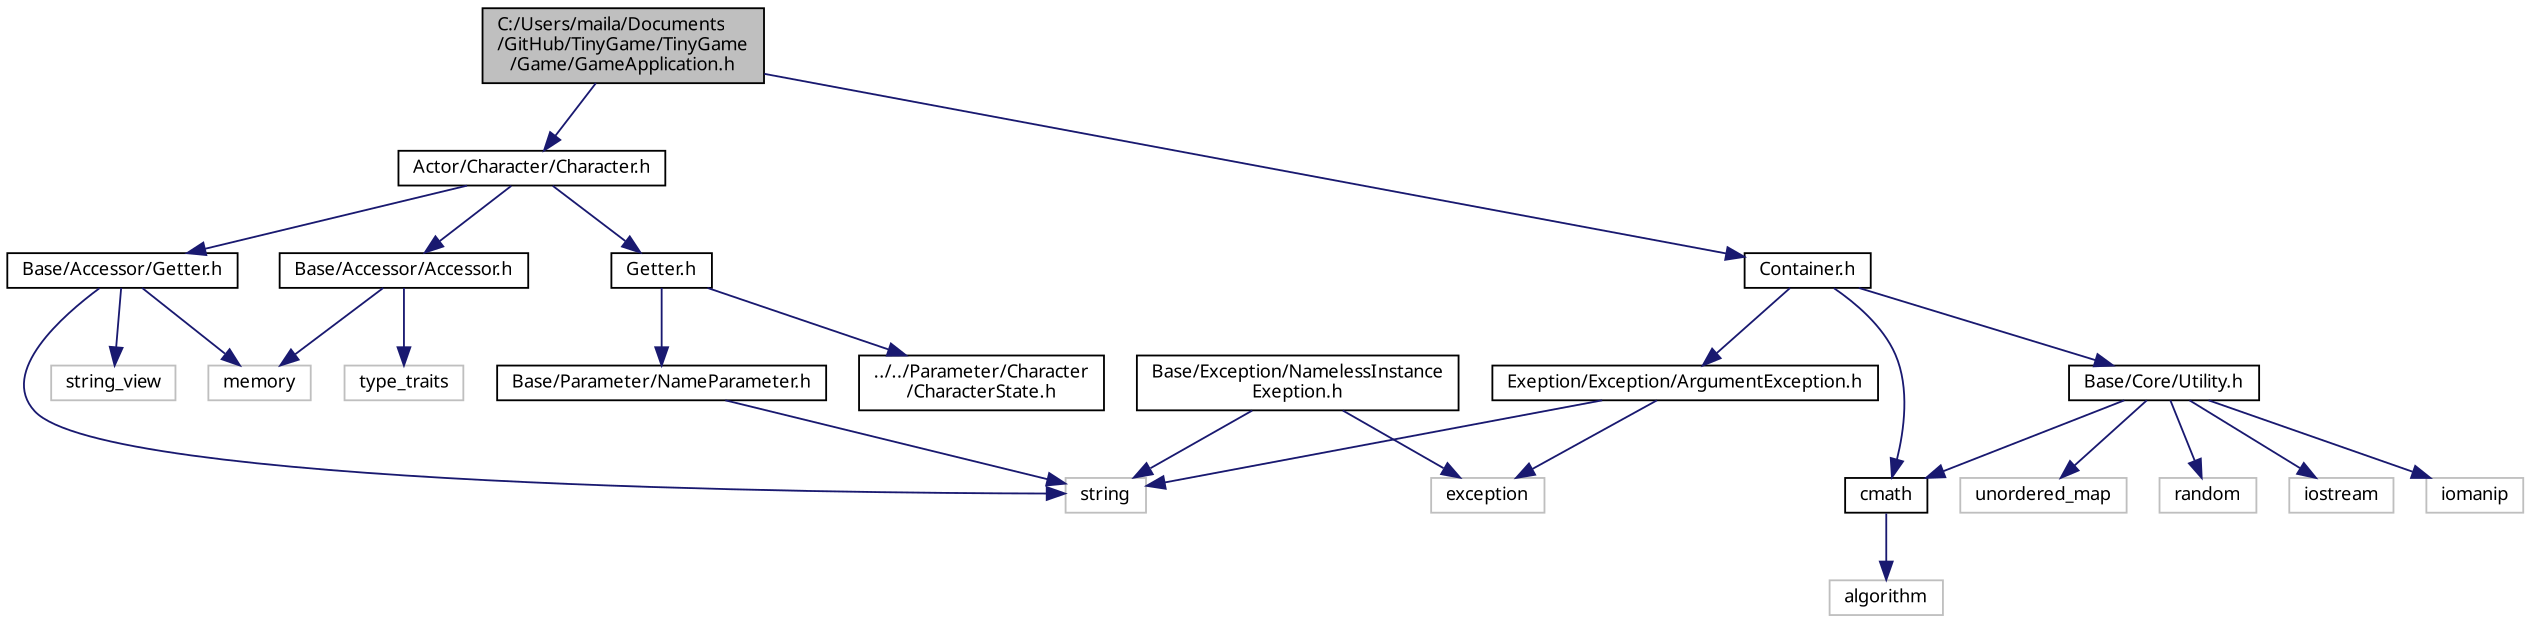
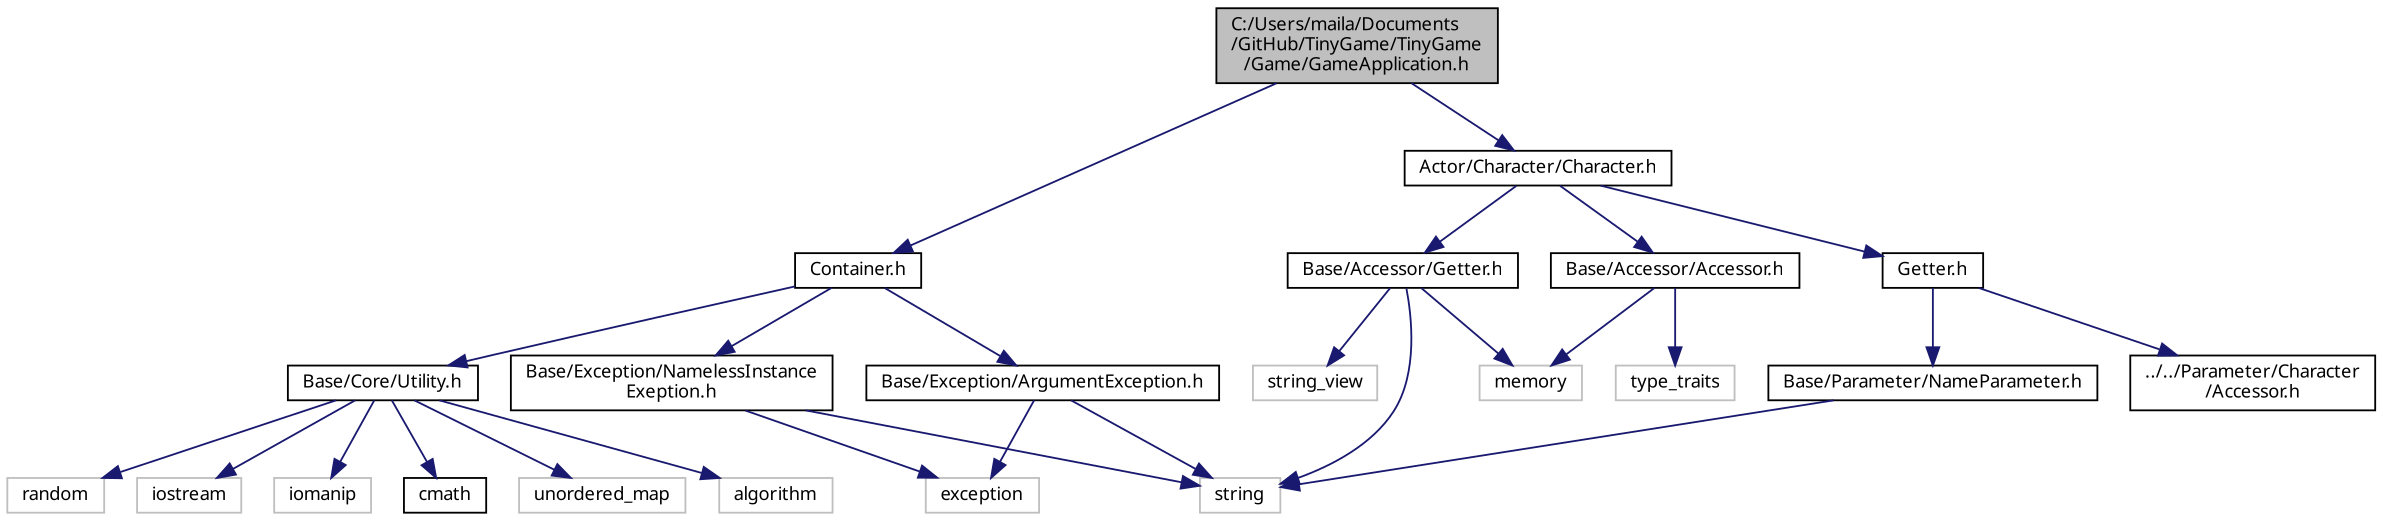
(1898, 362) -> (781, 317)
(982, 383) -> (2253, 383)
(1685, 383) -> (1043, 383)
(1886, 537) -> (570, 437)
